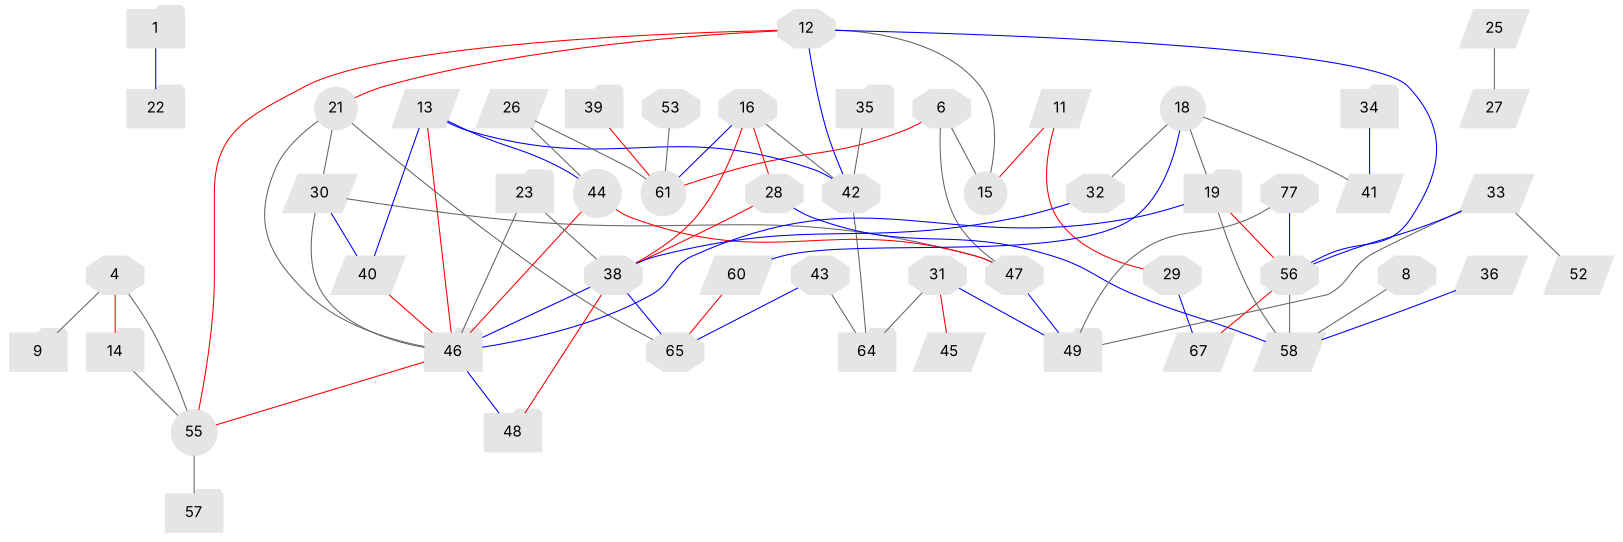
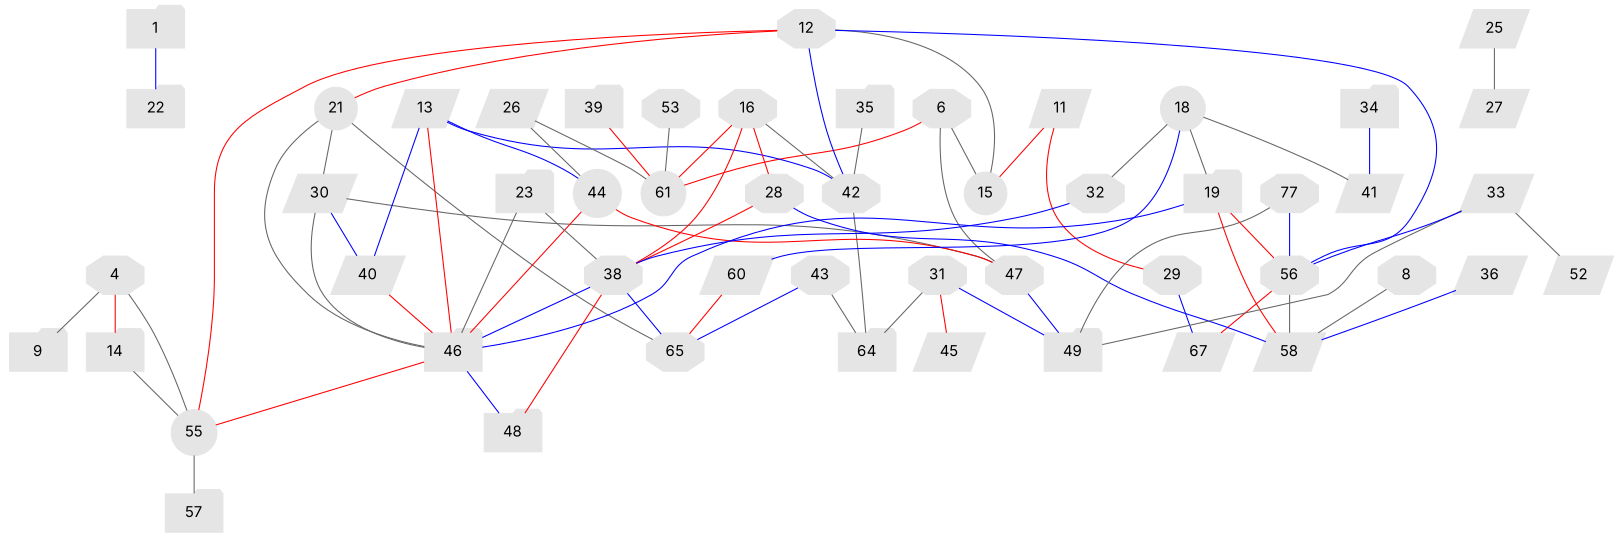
(701, 155) -> (701, 155)
(1242, 275) -> (1242, 275)
